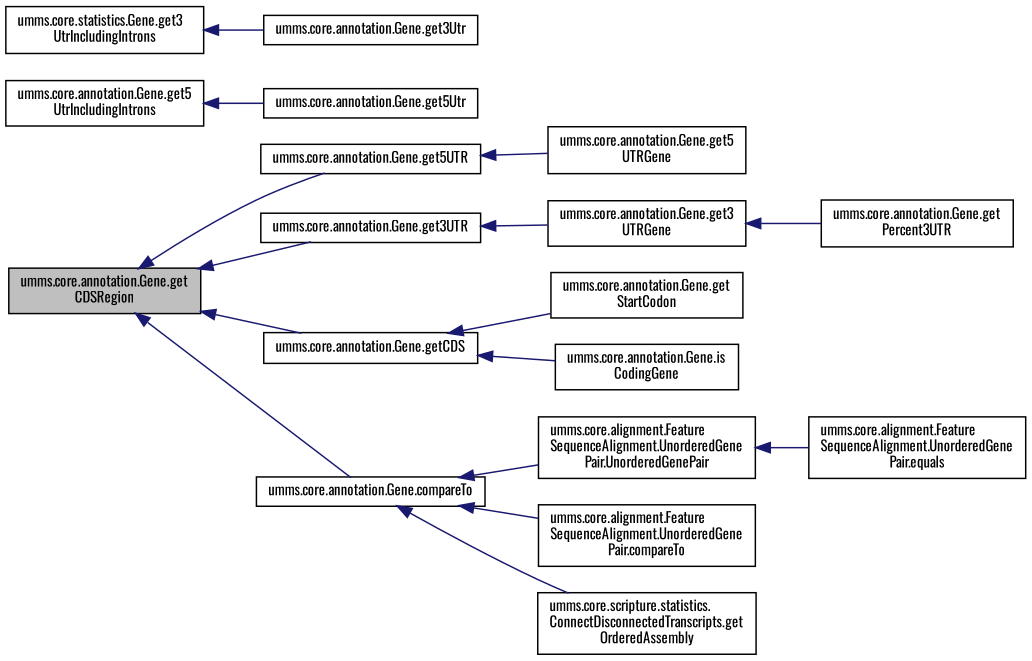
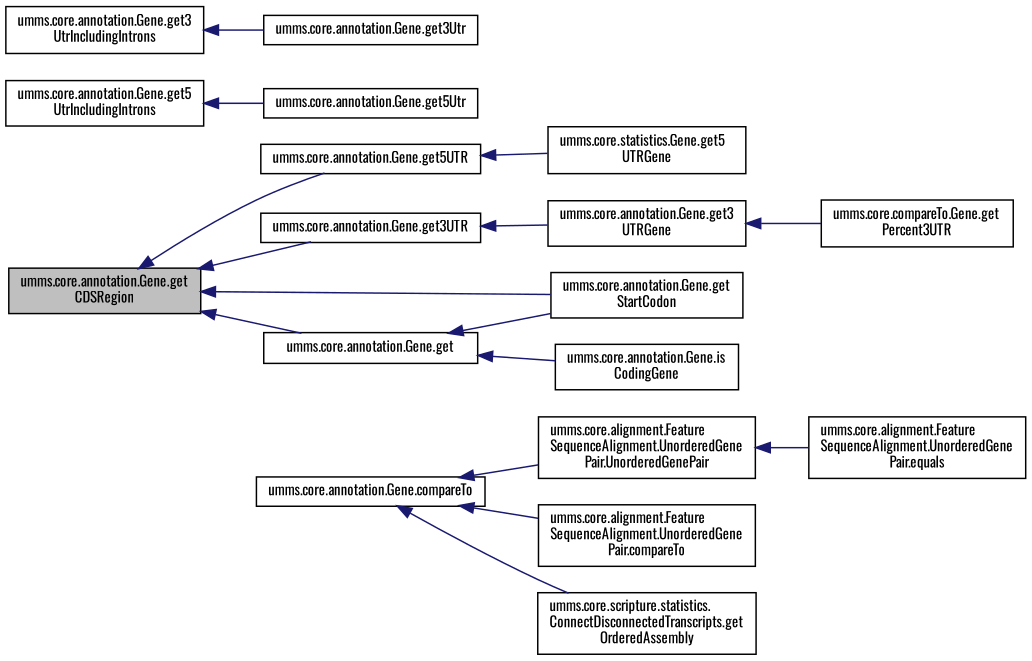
(105, 30) -> (105, 30)
(647, 150) -> (647, 150)
(917, 223) -> (917, 223)
(371, 348) -> (371, 348)
(249, 400) -> (383, 293)
